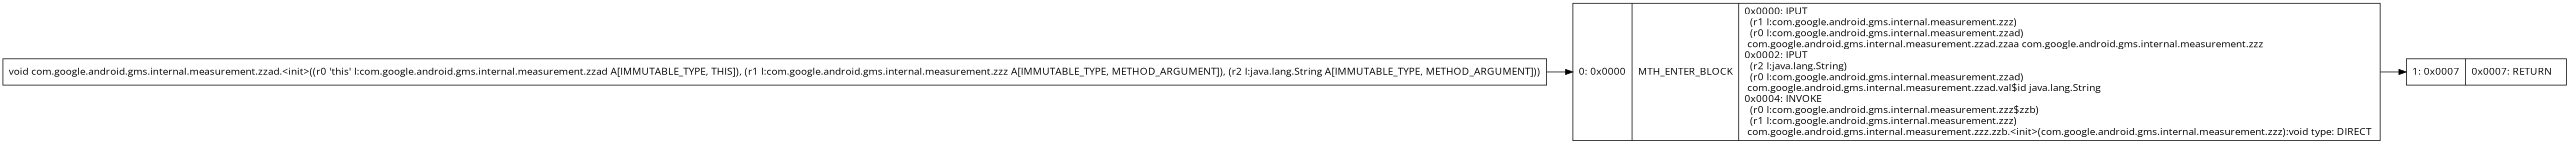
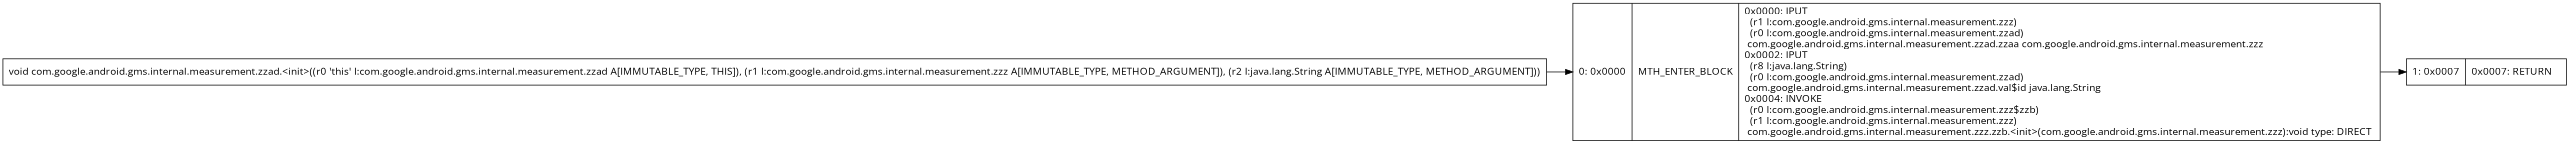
(1796, 66) -> (1796, 66)
